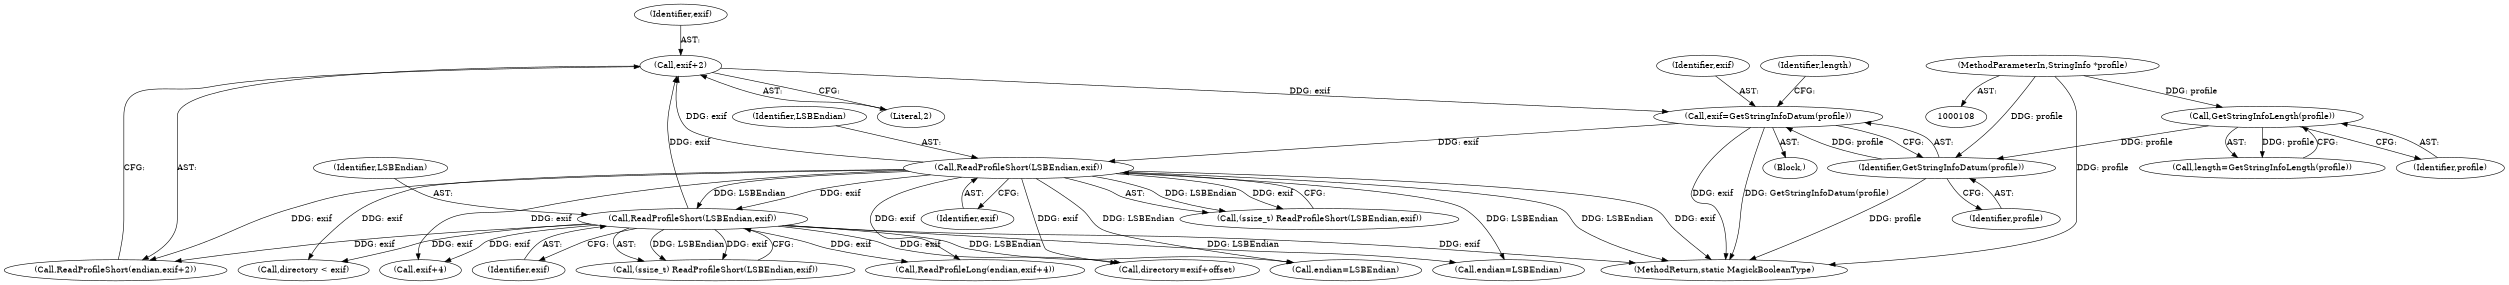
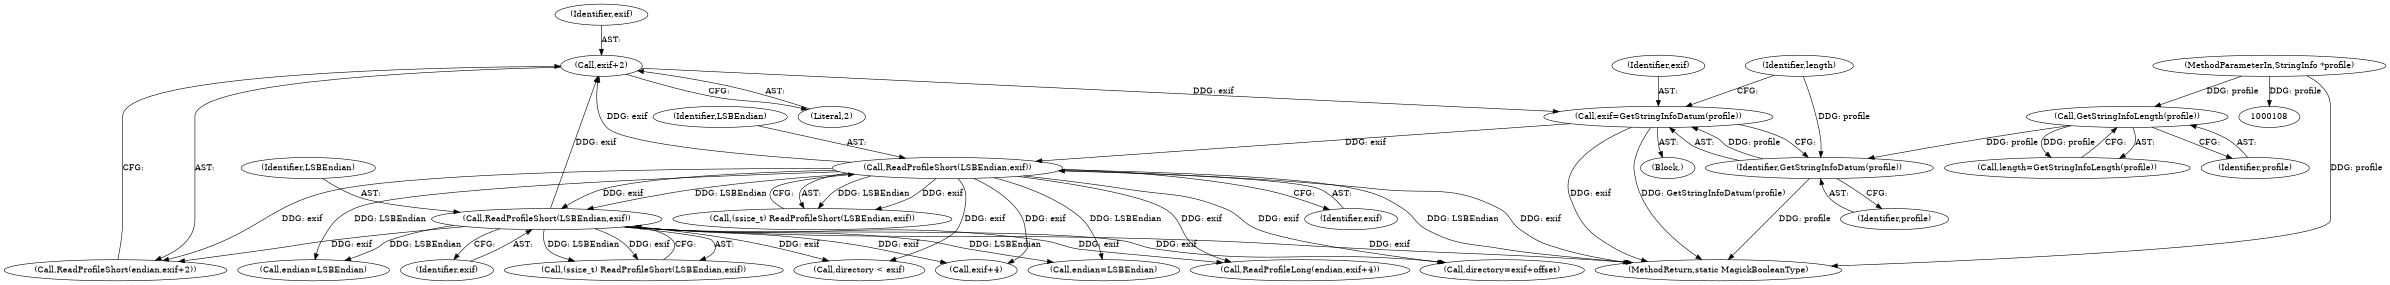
(1989, 91) -> (2296, 91)
(2001, 118) -> (1815, 113)
